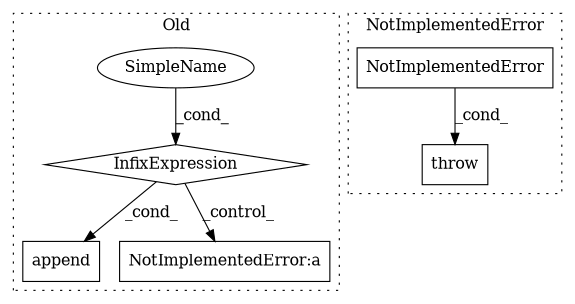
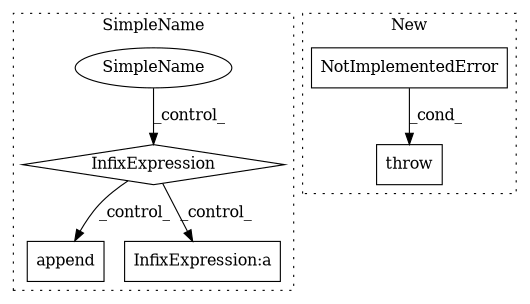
(176, 26) -> (154, 26)
(455, 26) -> (409, 26)
(202, 116) -> (189, 116)
(151, 213) -> (135, 213)
(225, 261) -> (202, 261)
